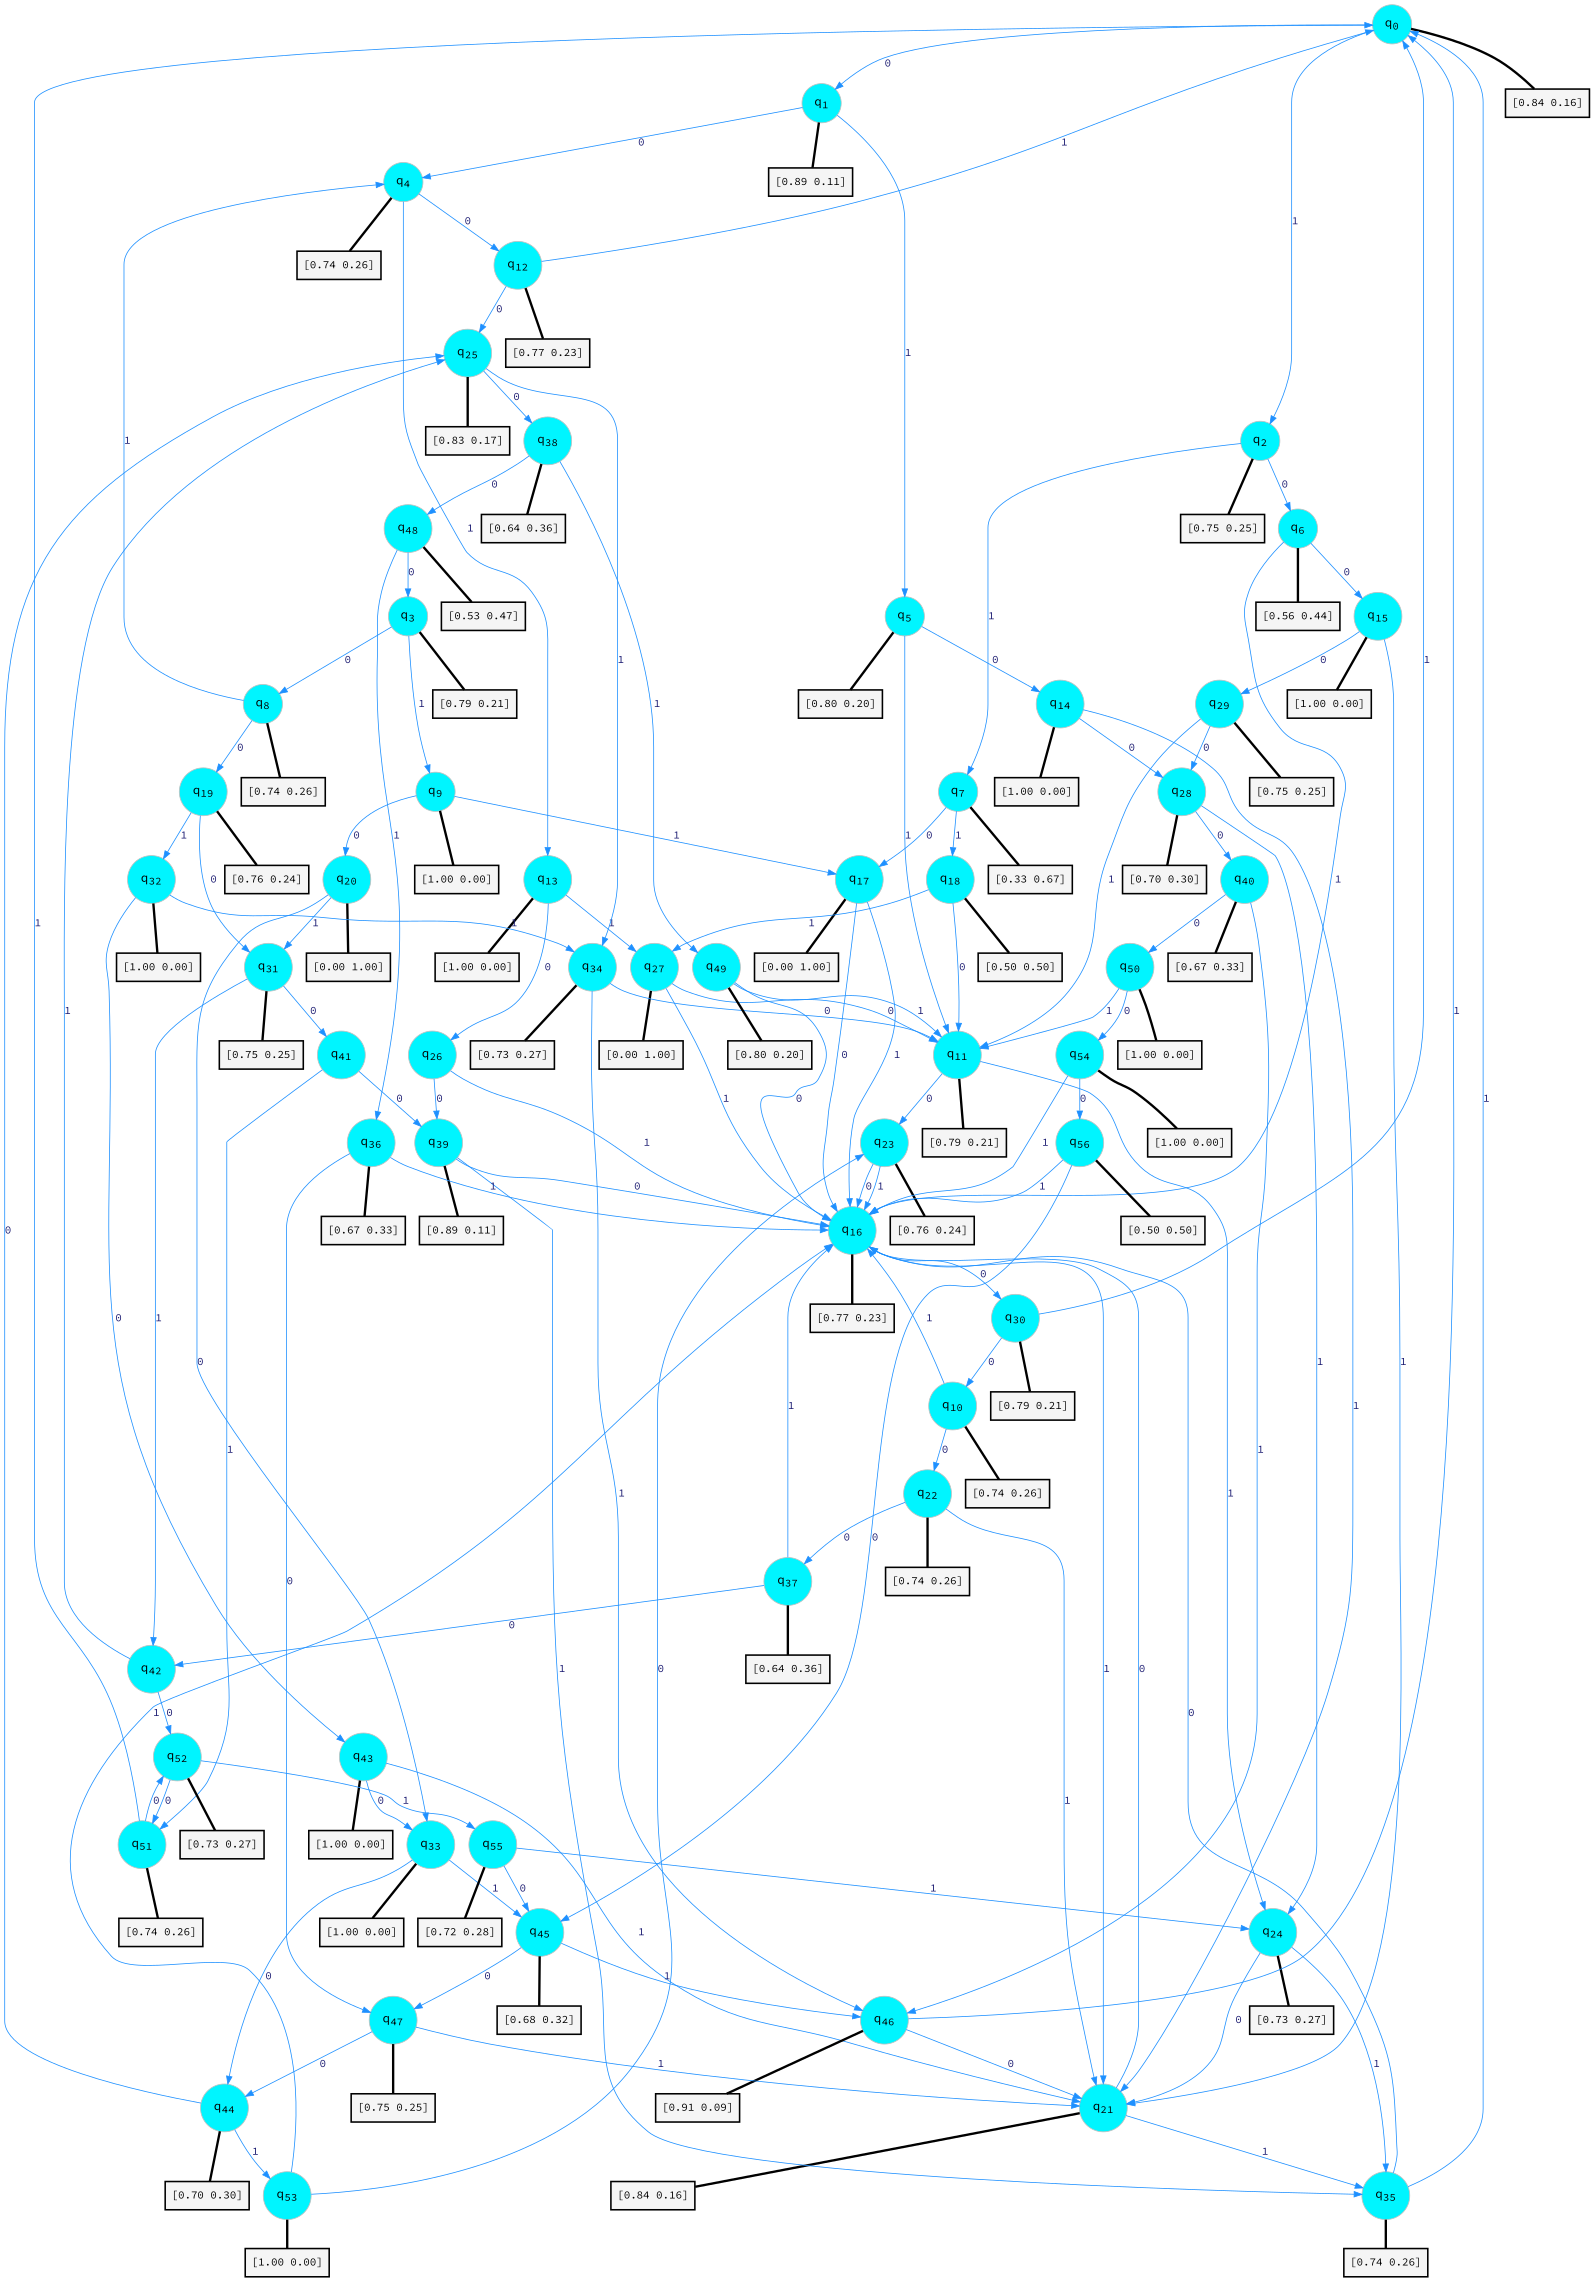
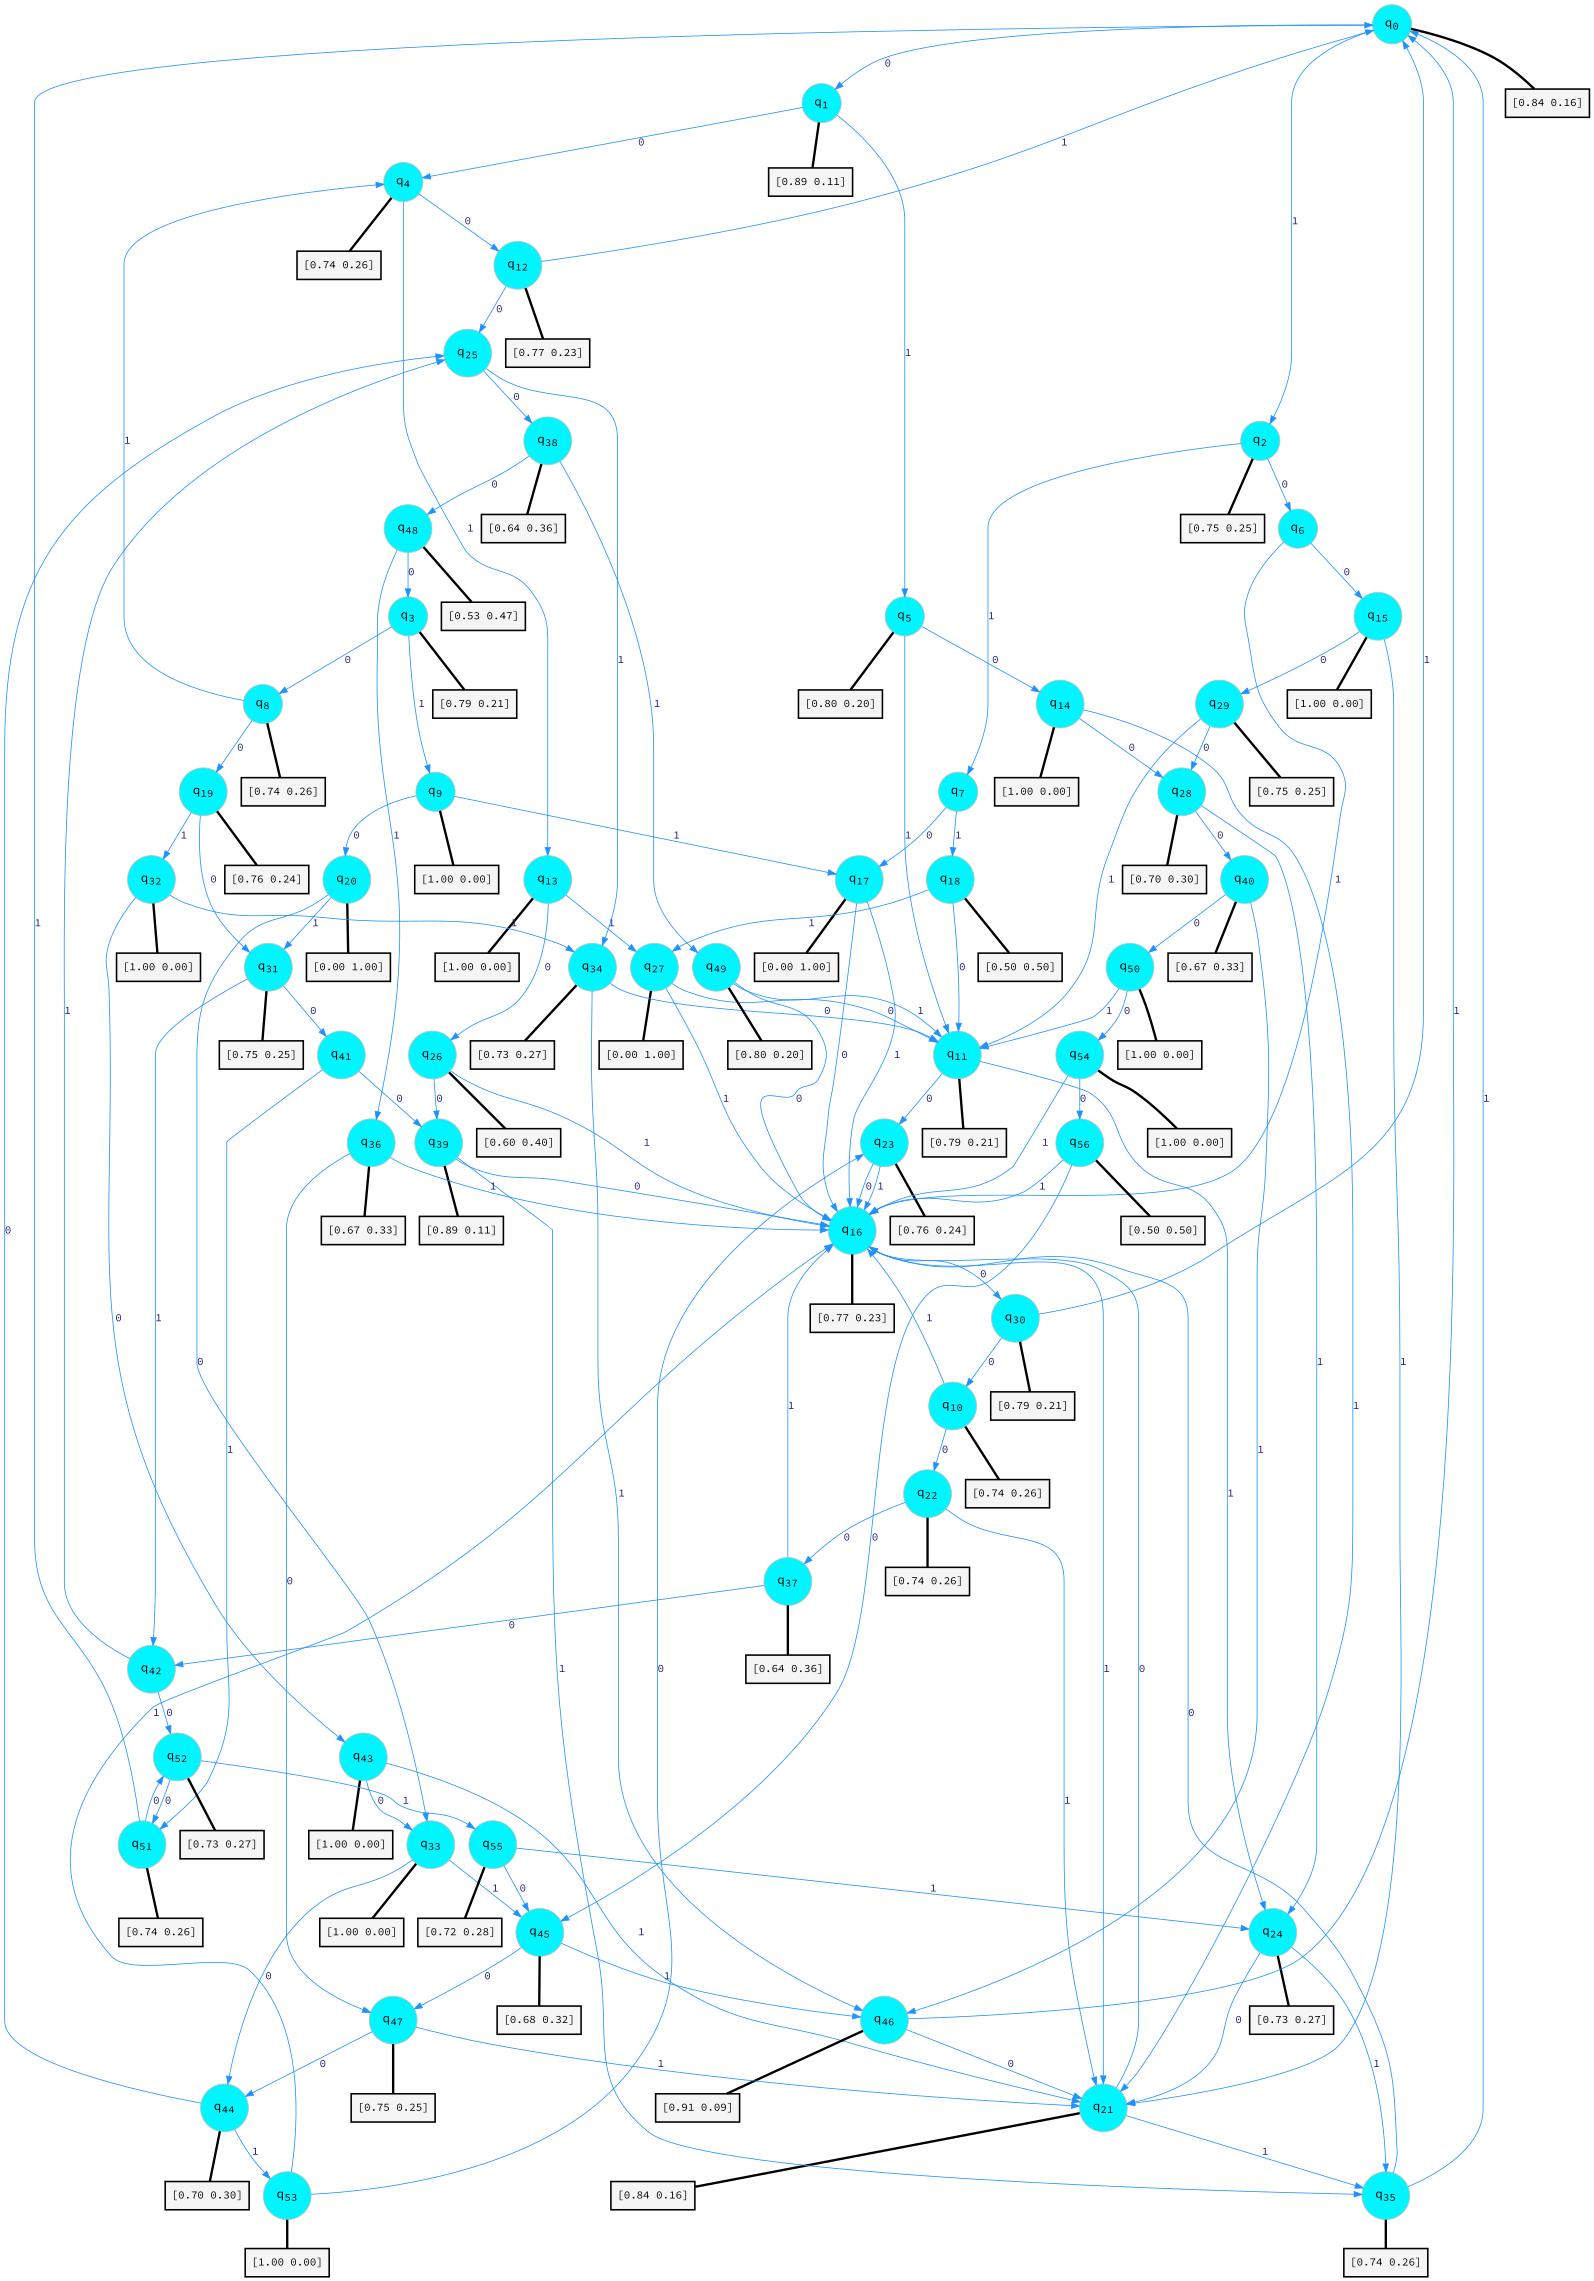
(468, 441) -> none
(1298, 616) -> none
(1030, 880) -> none
none -> (519, 1143)
